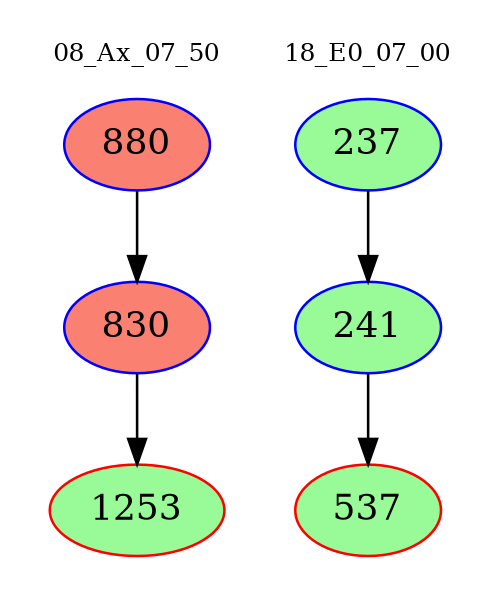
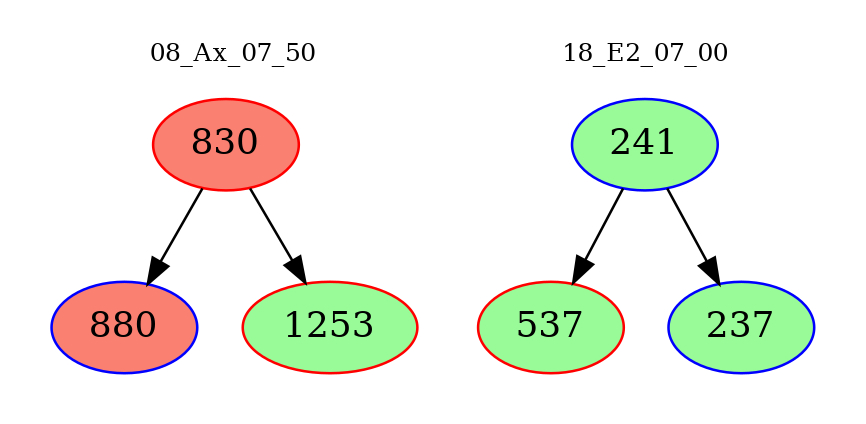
(368, 55) -> (646, 55)
(137, 224) -> (181, 225)
(368, 224) -> (687, 225)
(137, 328) -> (226, 145)
